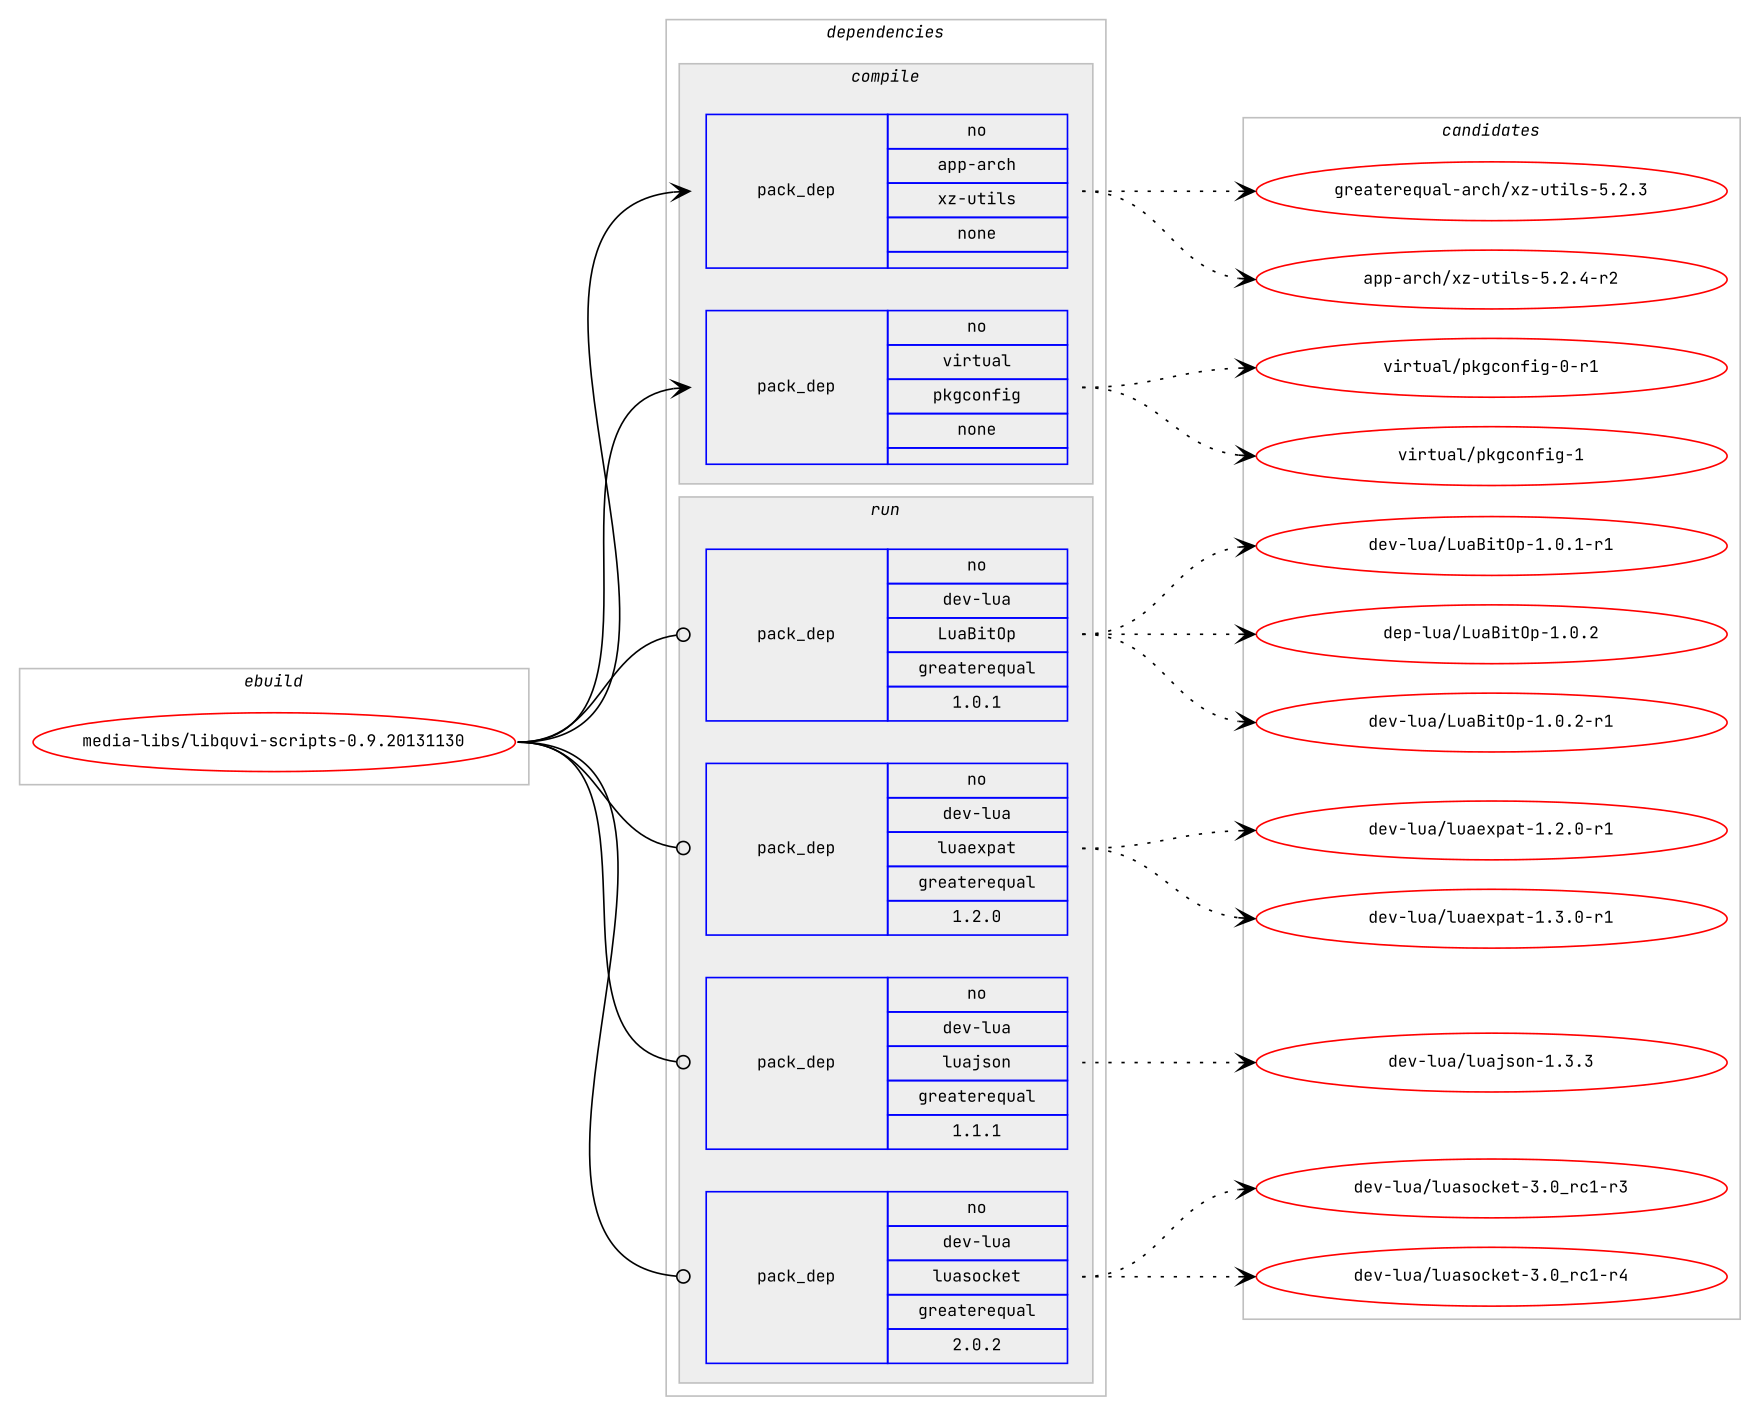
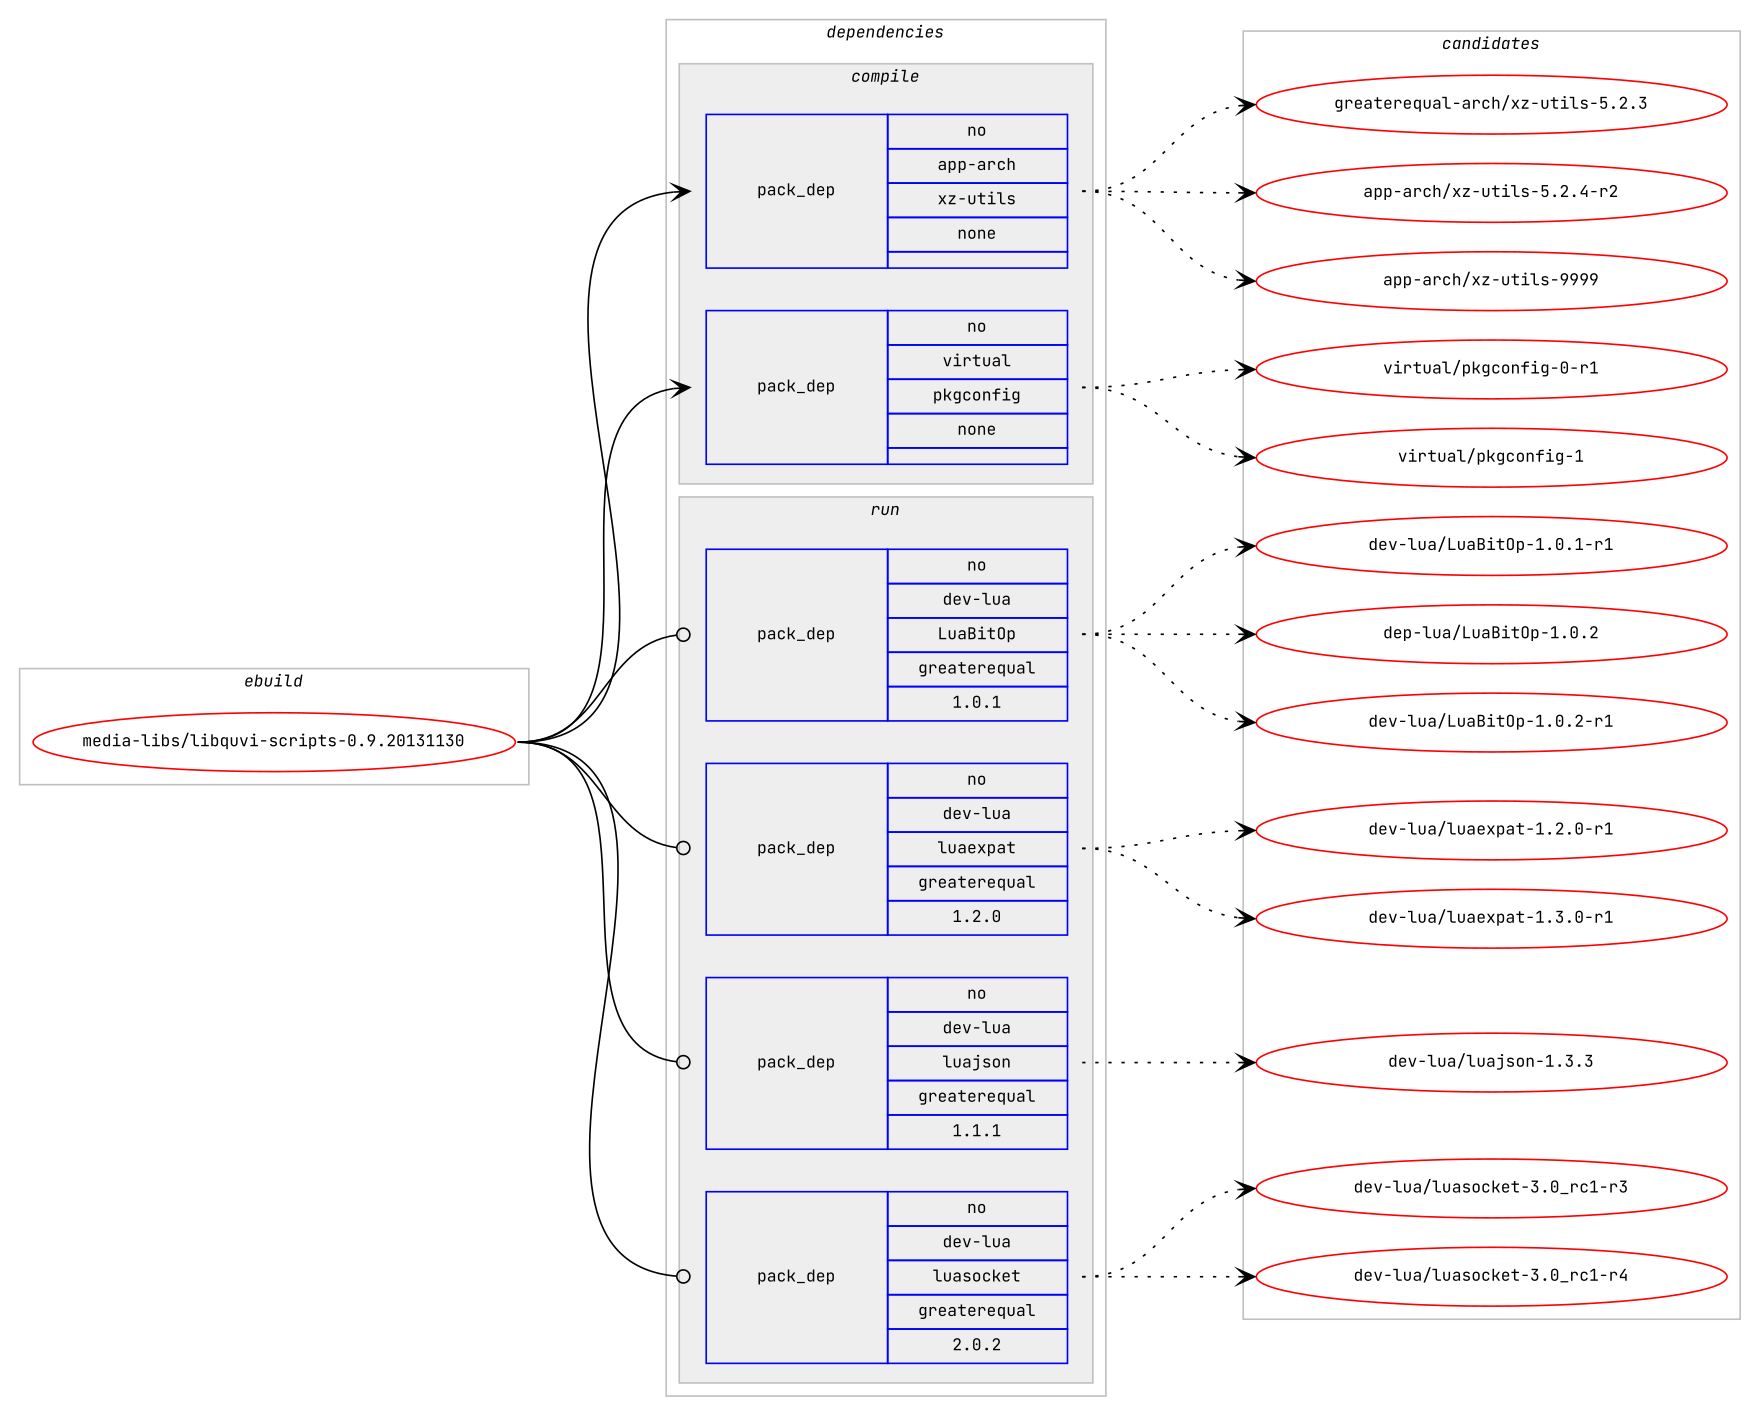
none -> (1492, 281)
